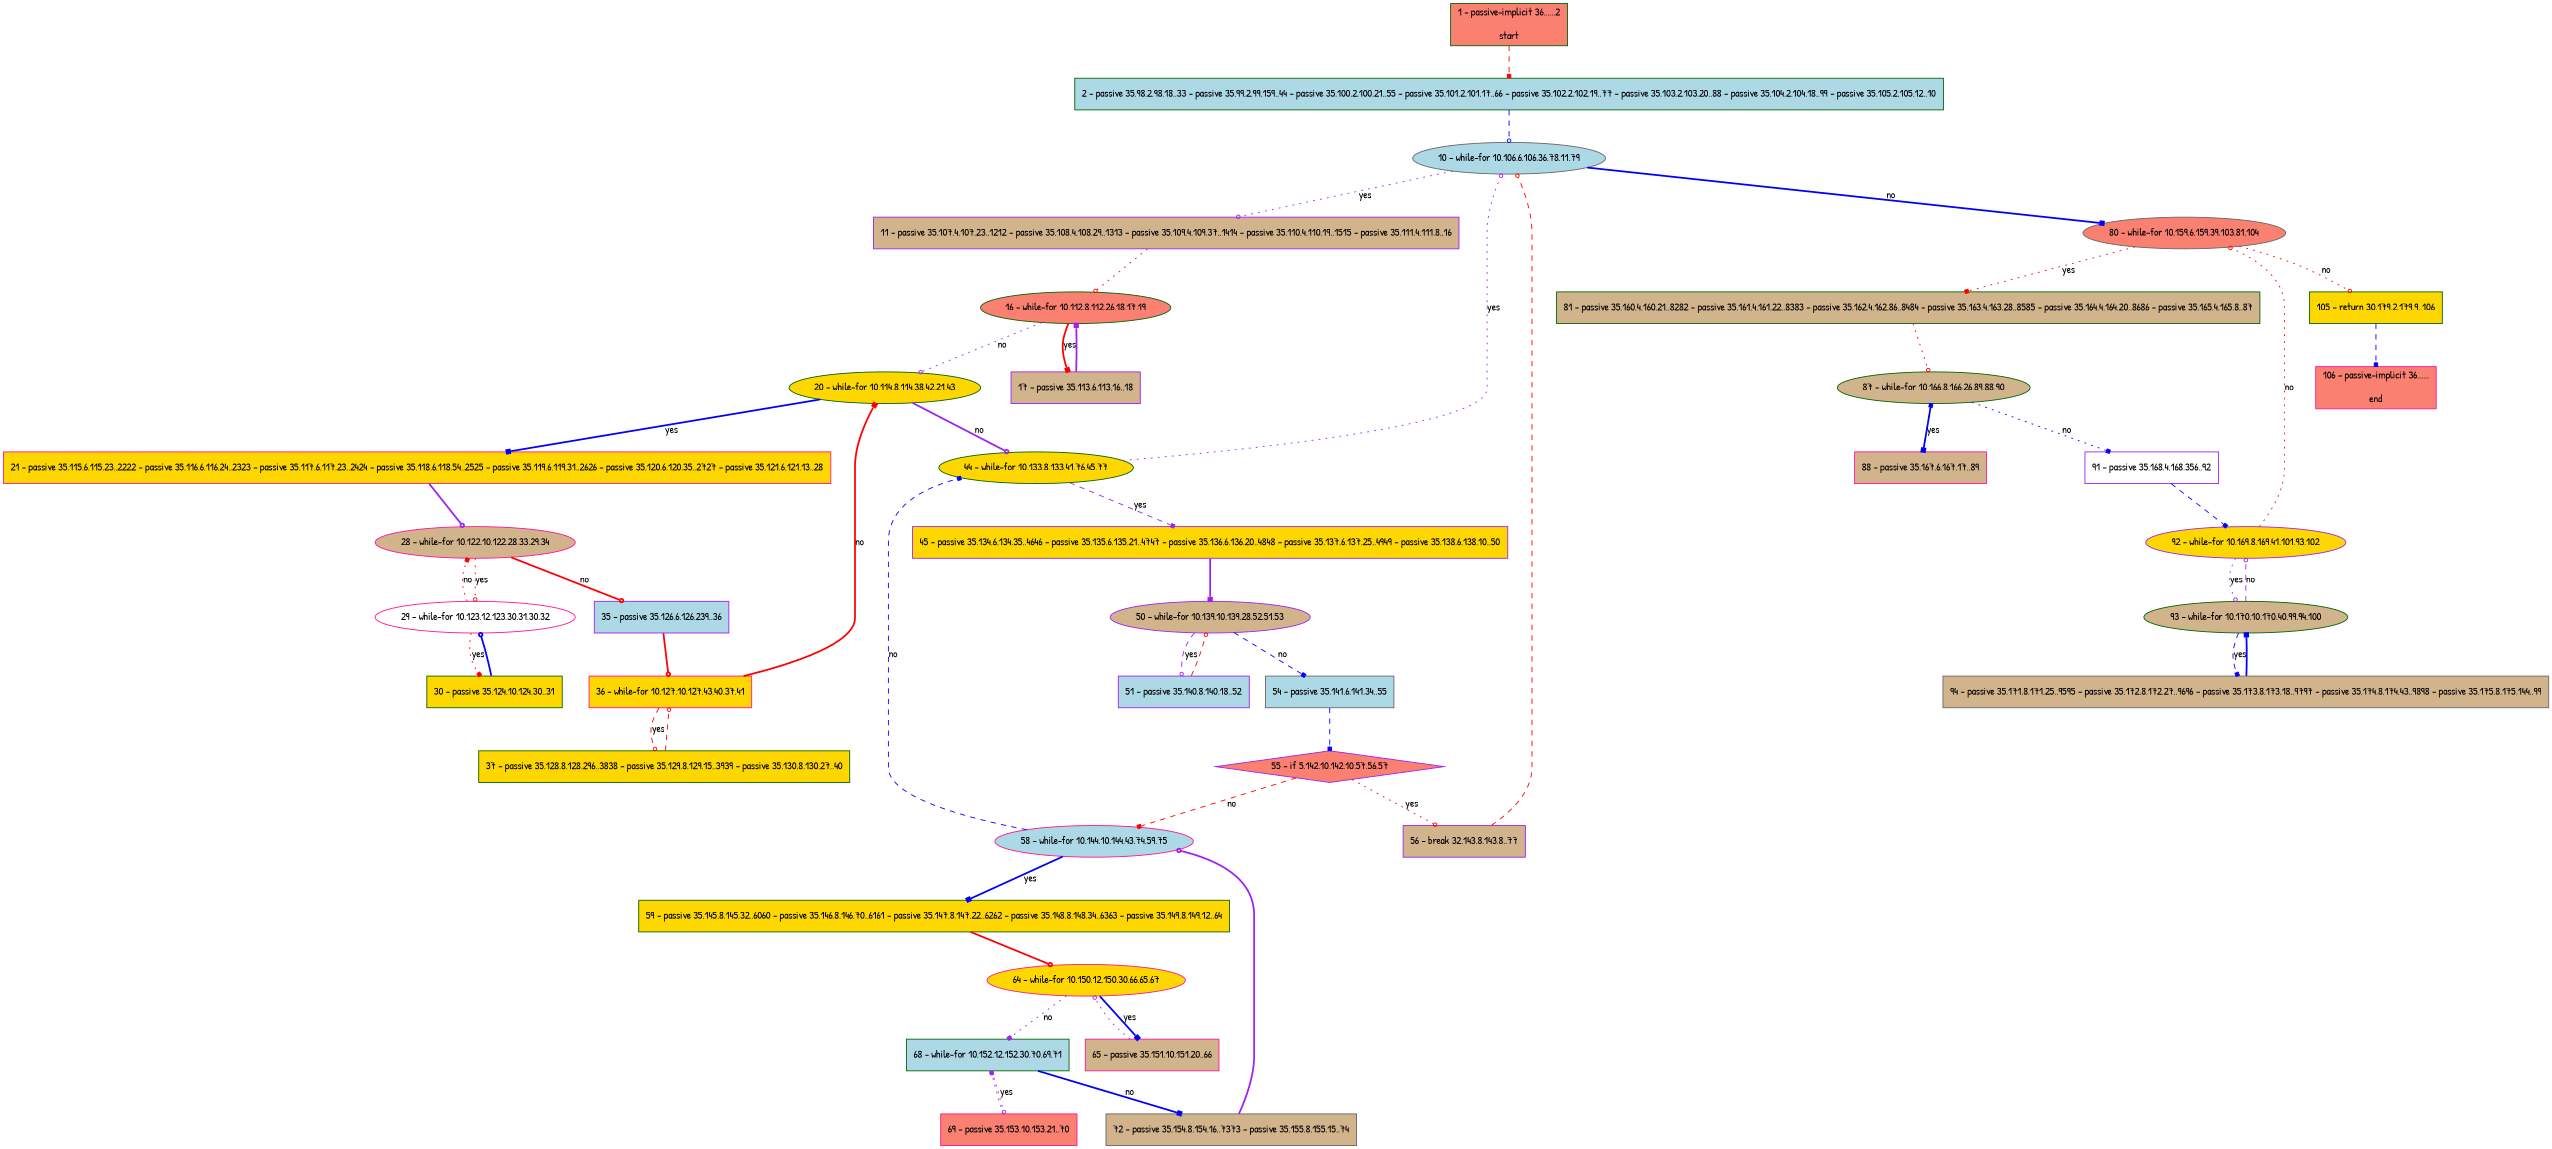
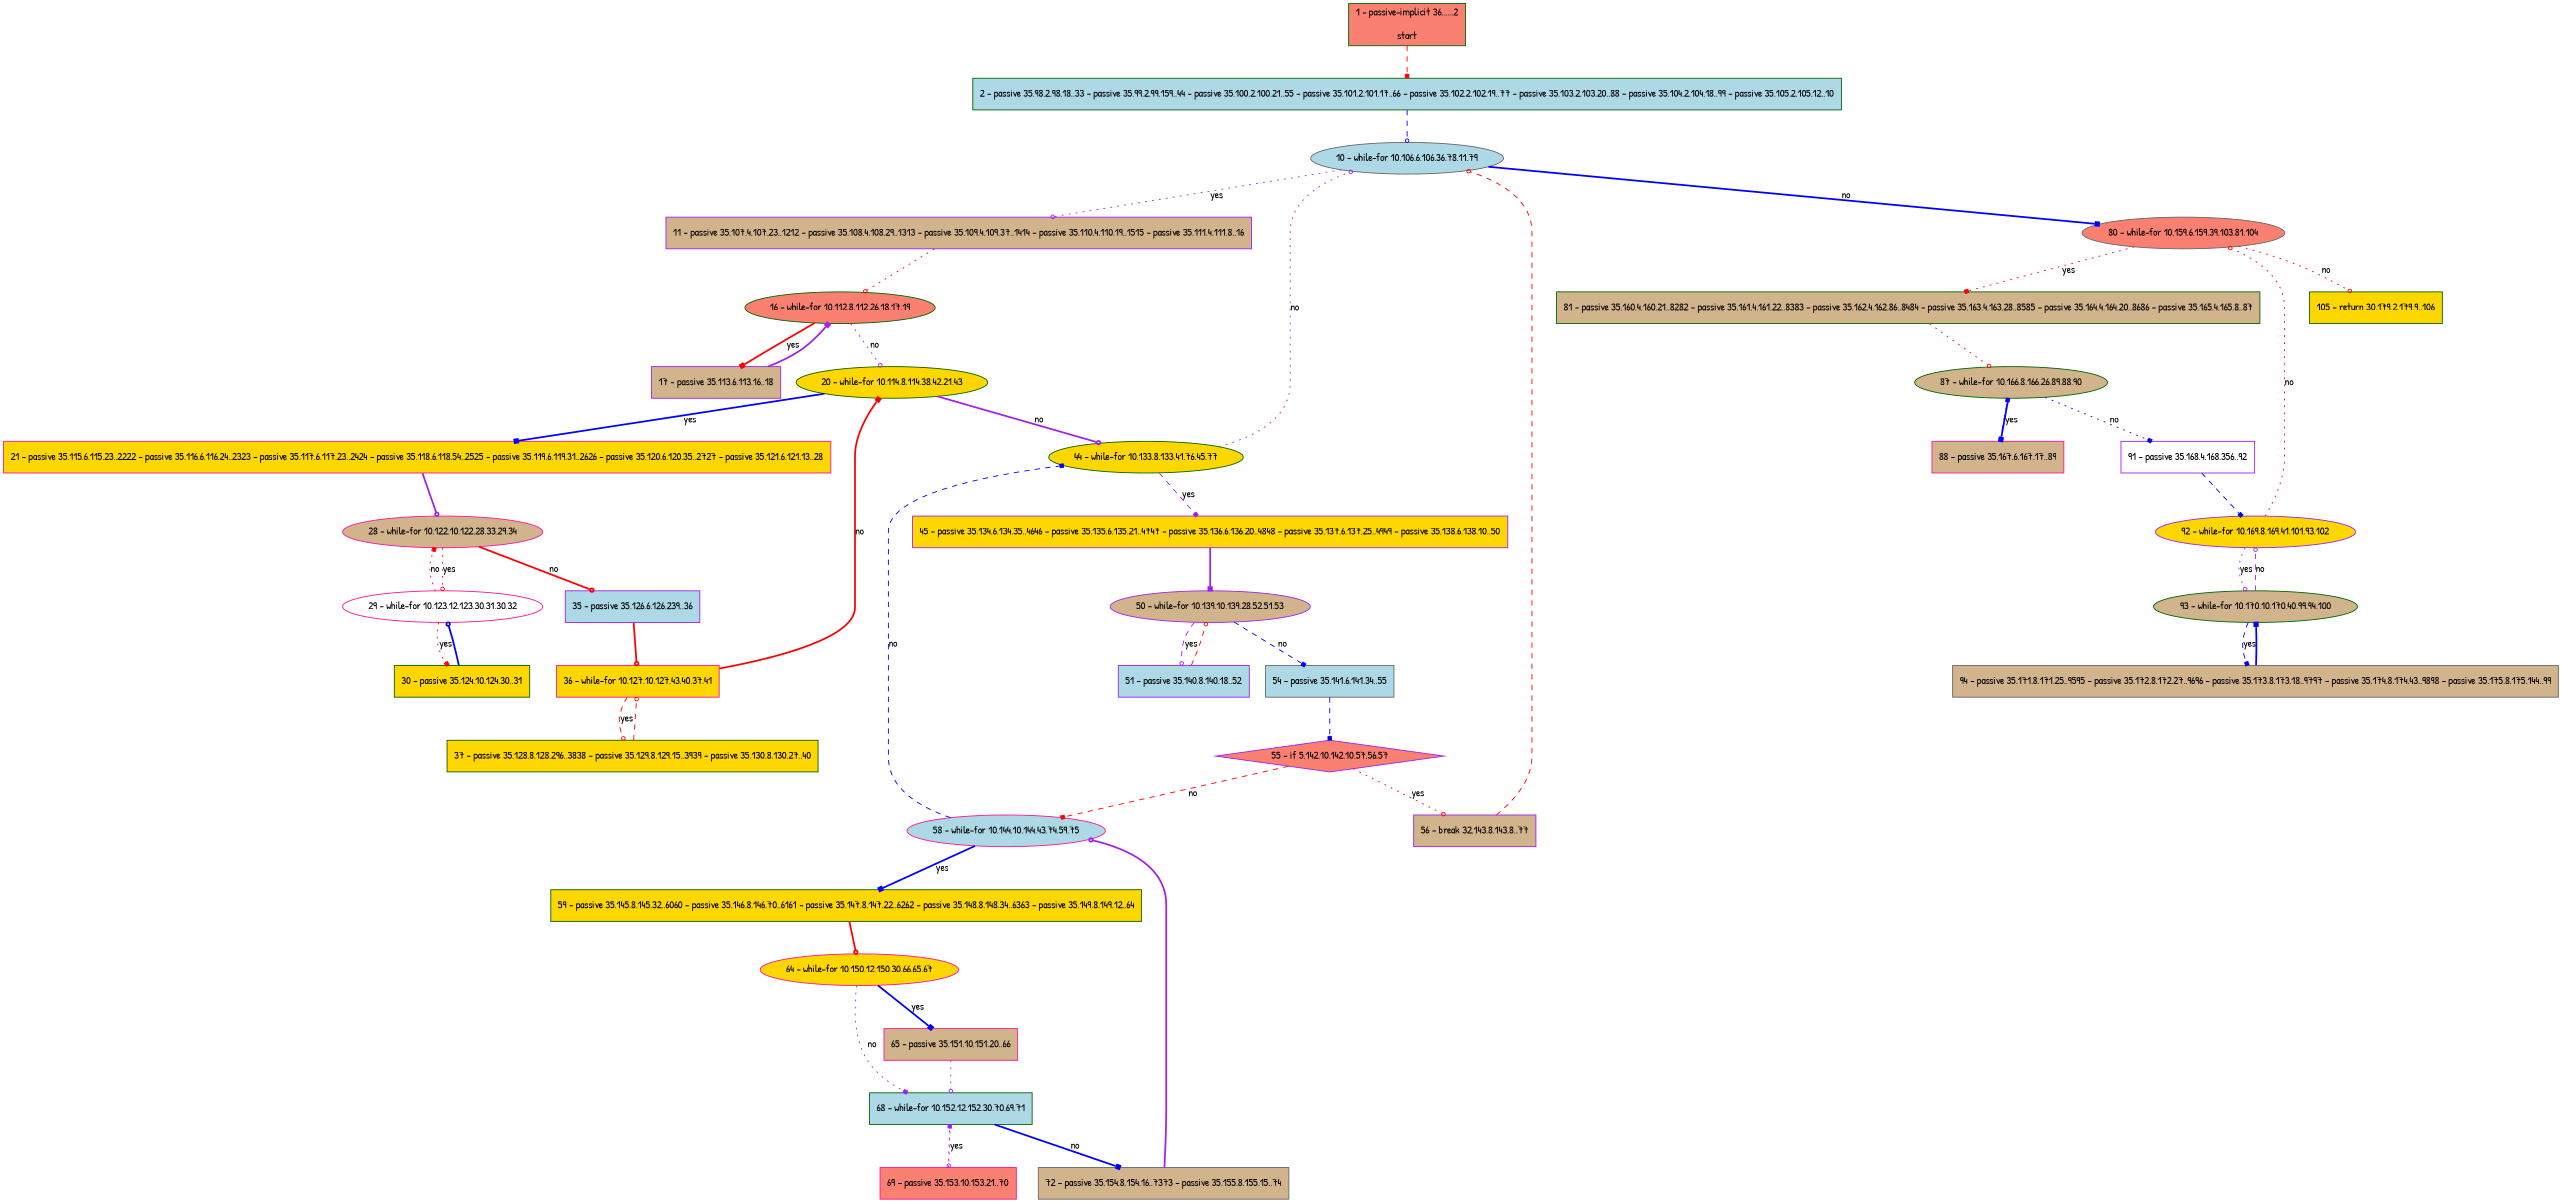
(1494, 308) -> (1295, 308)
(2376, 388) -> none
(1111, 1021) -> (951, 1075)
